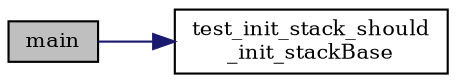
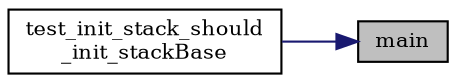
(126, 42) -> (309, 42)
